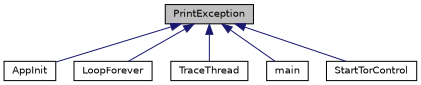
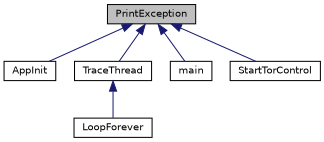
(157, 45) -> (113, 105)
